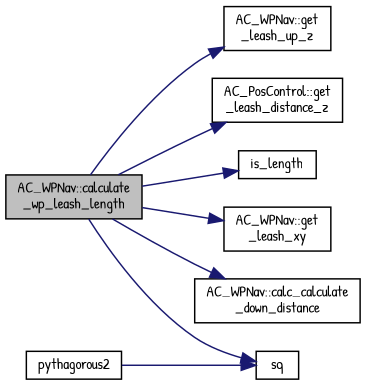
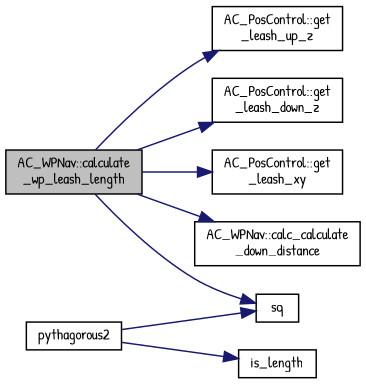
(277, 29) -> (277, 29)
(277, 100) -> (277, 100)
(183, 180) -> (173, 349)
(277, 229) -> (277, 172)
